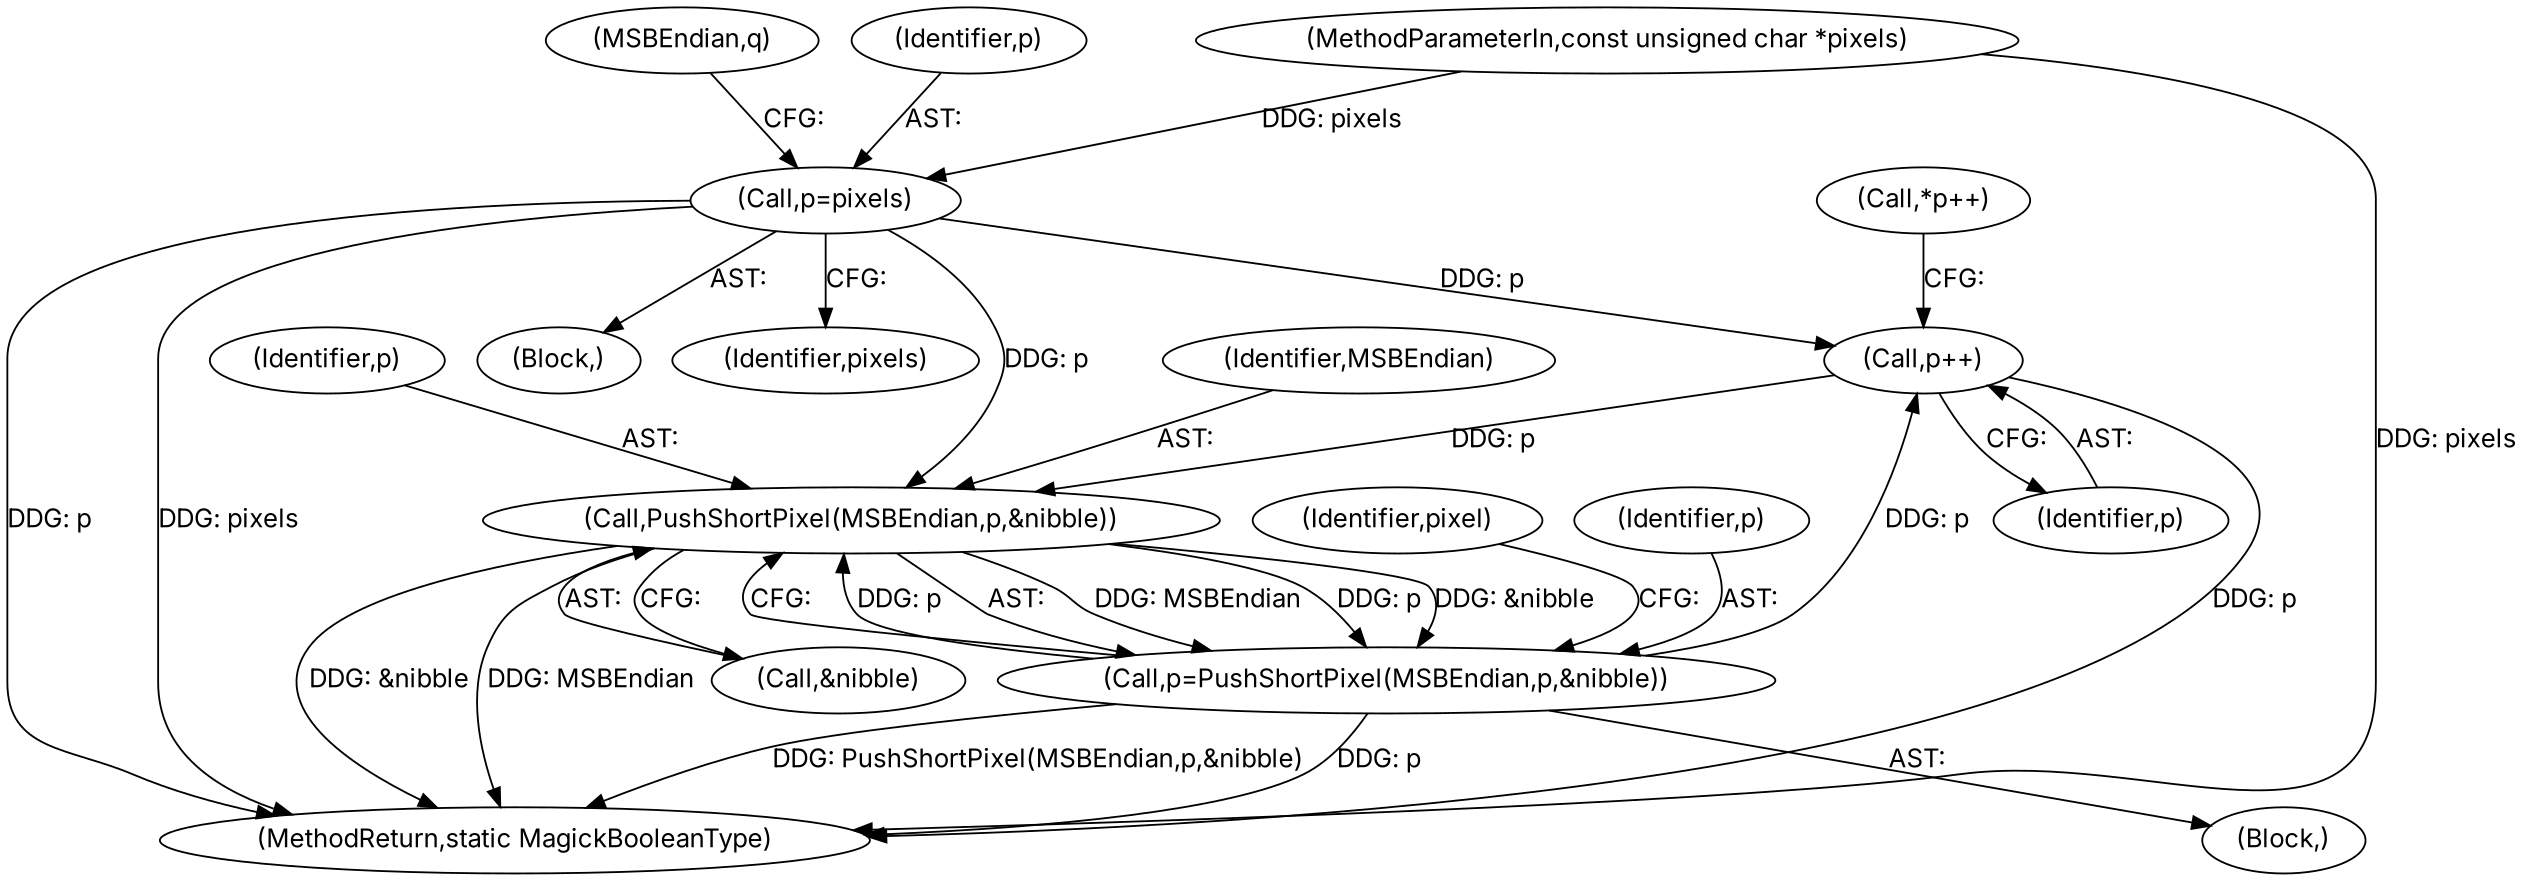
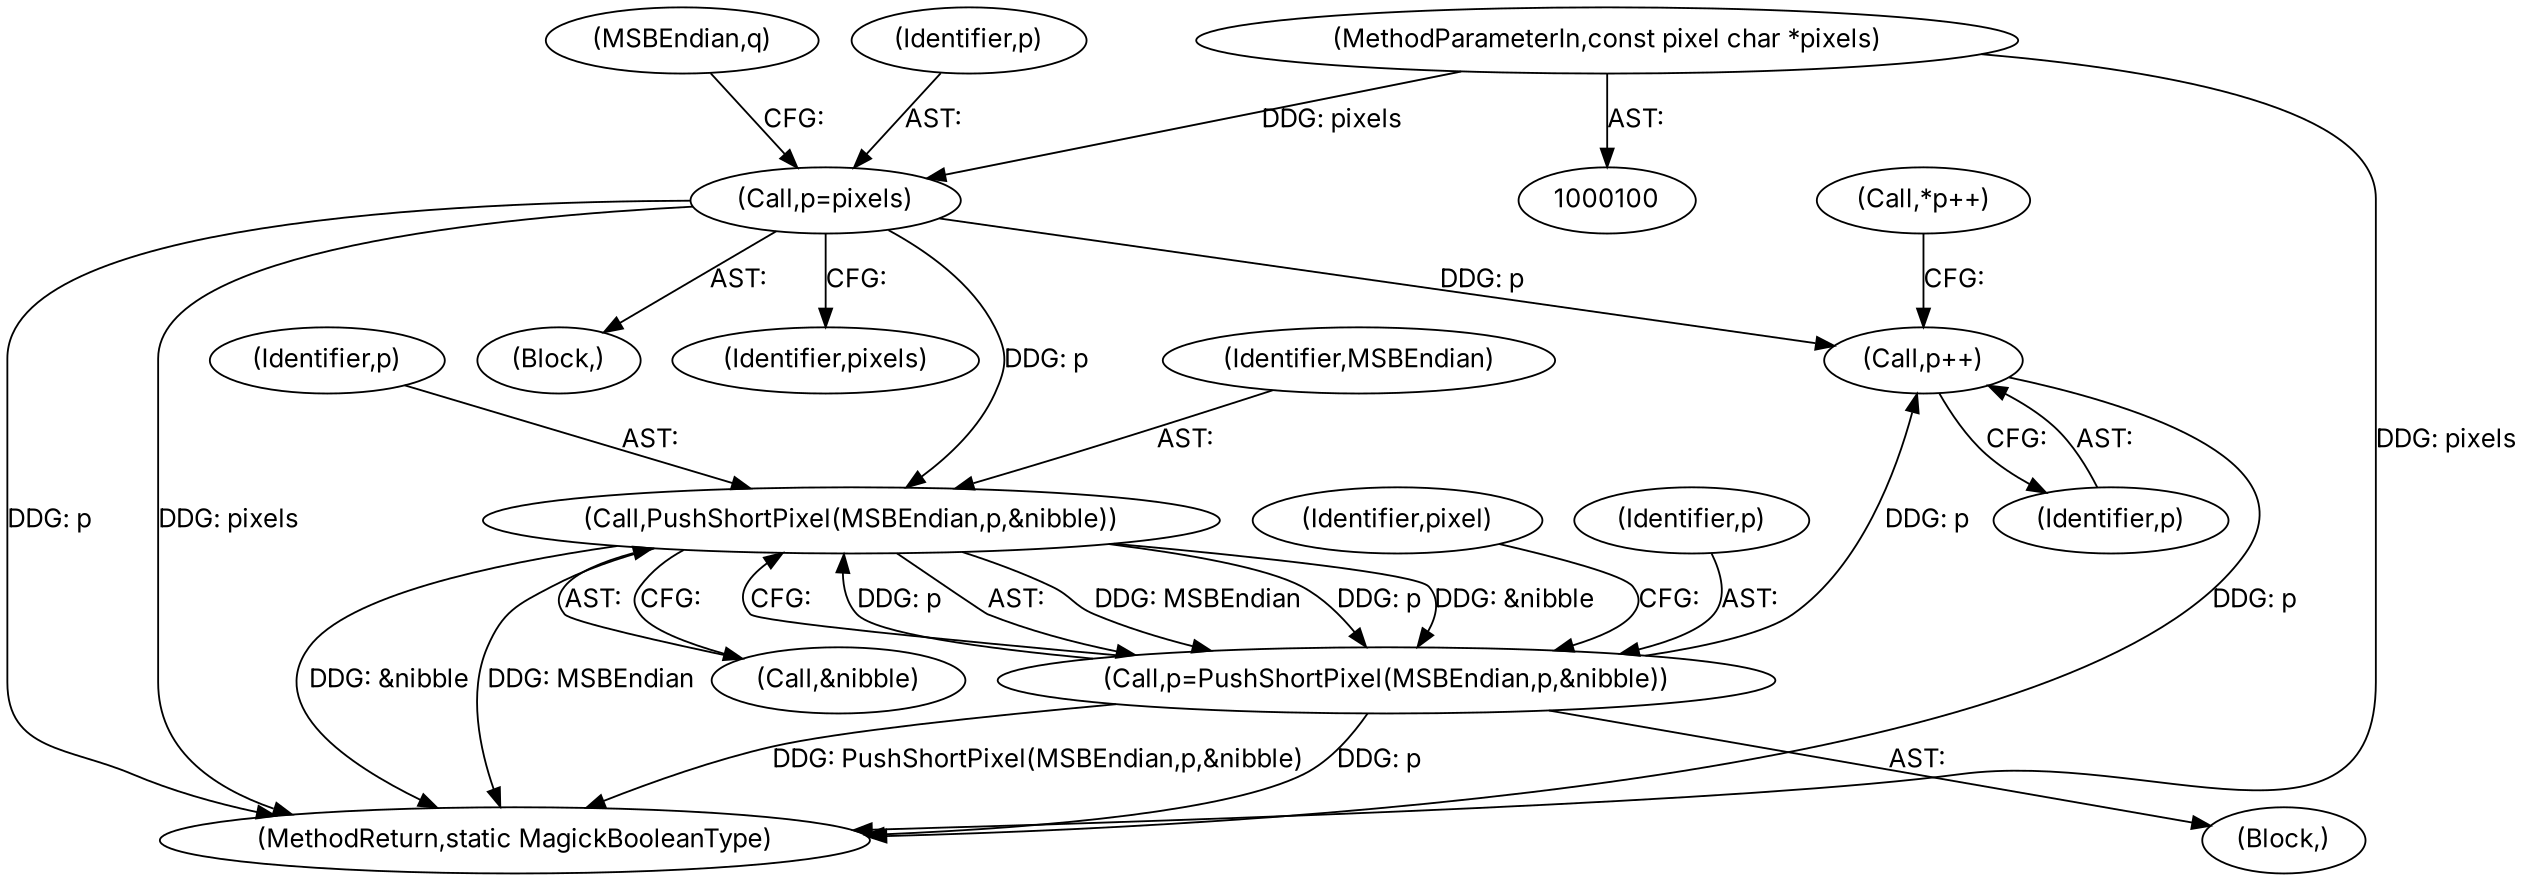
(1607, 40) -> (1607, 40)
none -> (1607, 200)
(1444, 432) -> none
